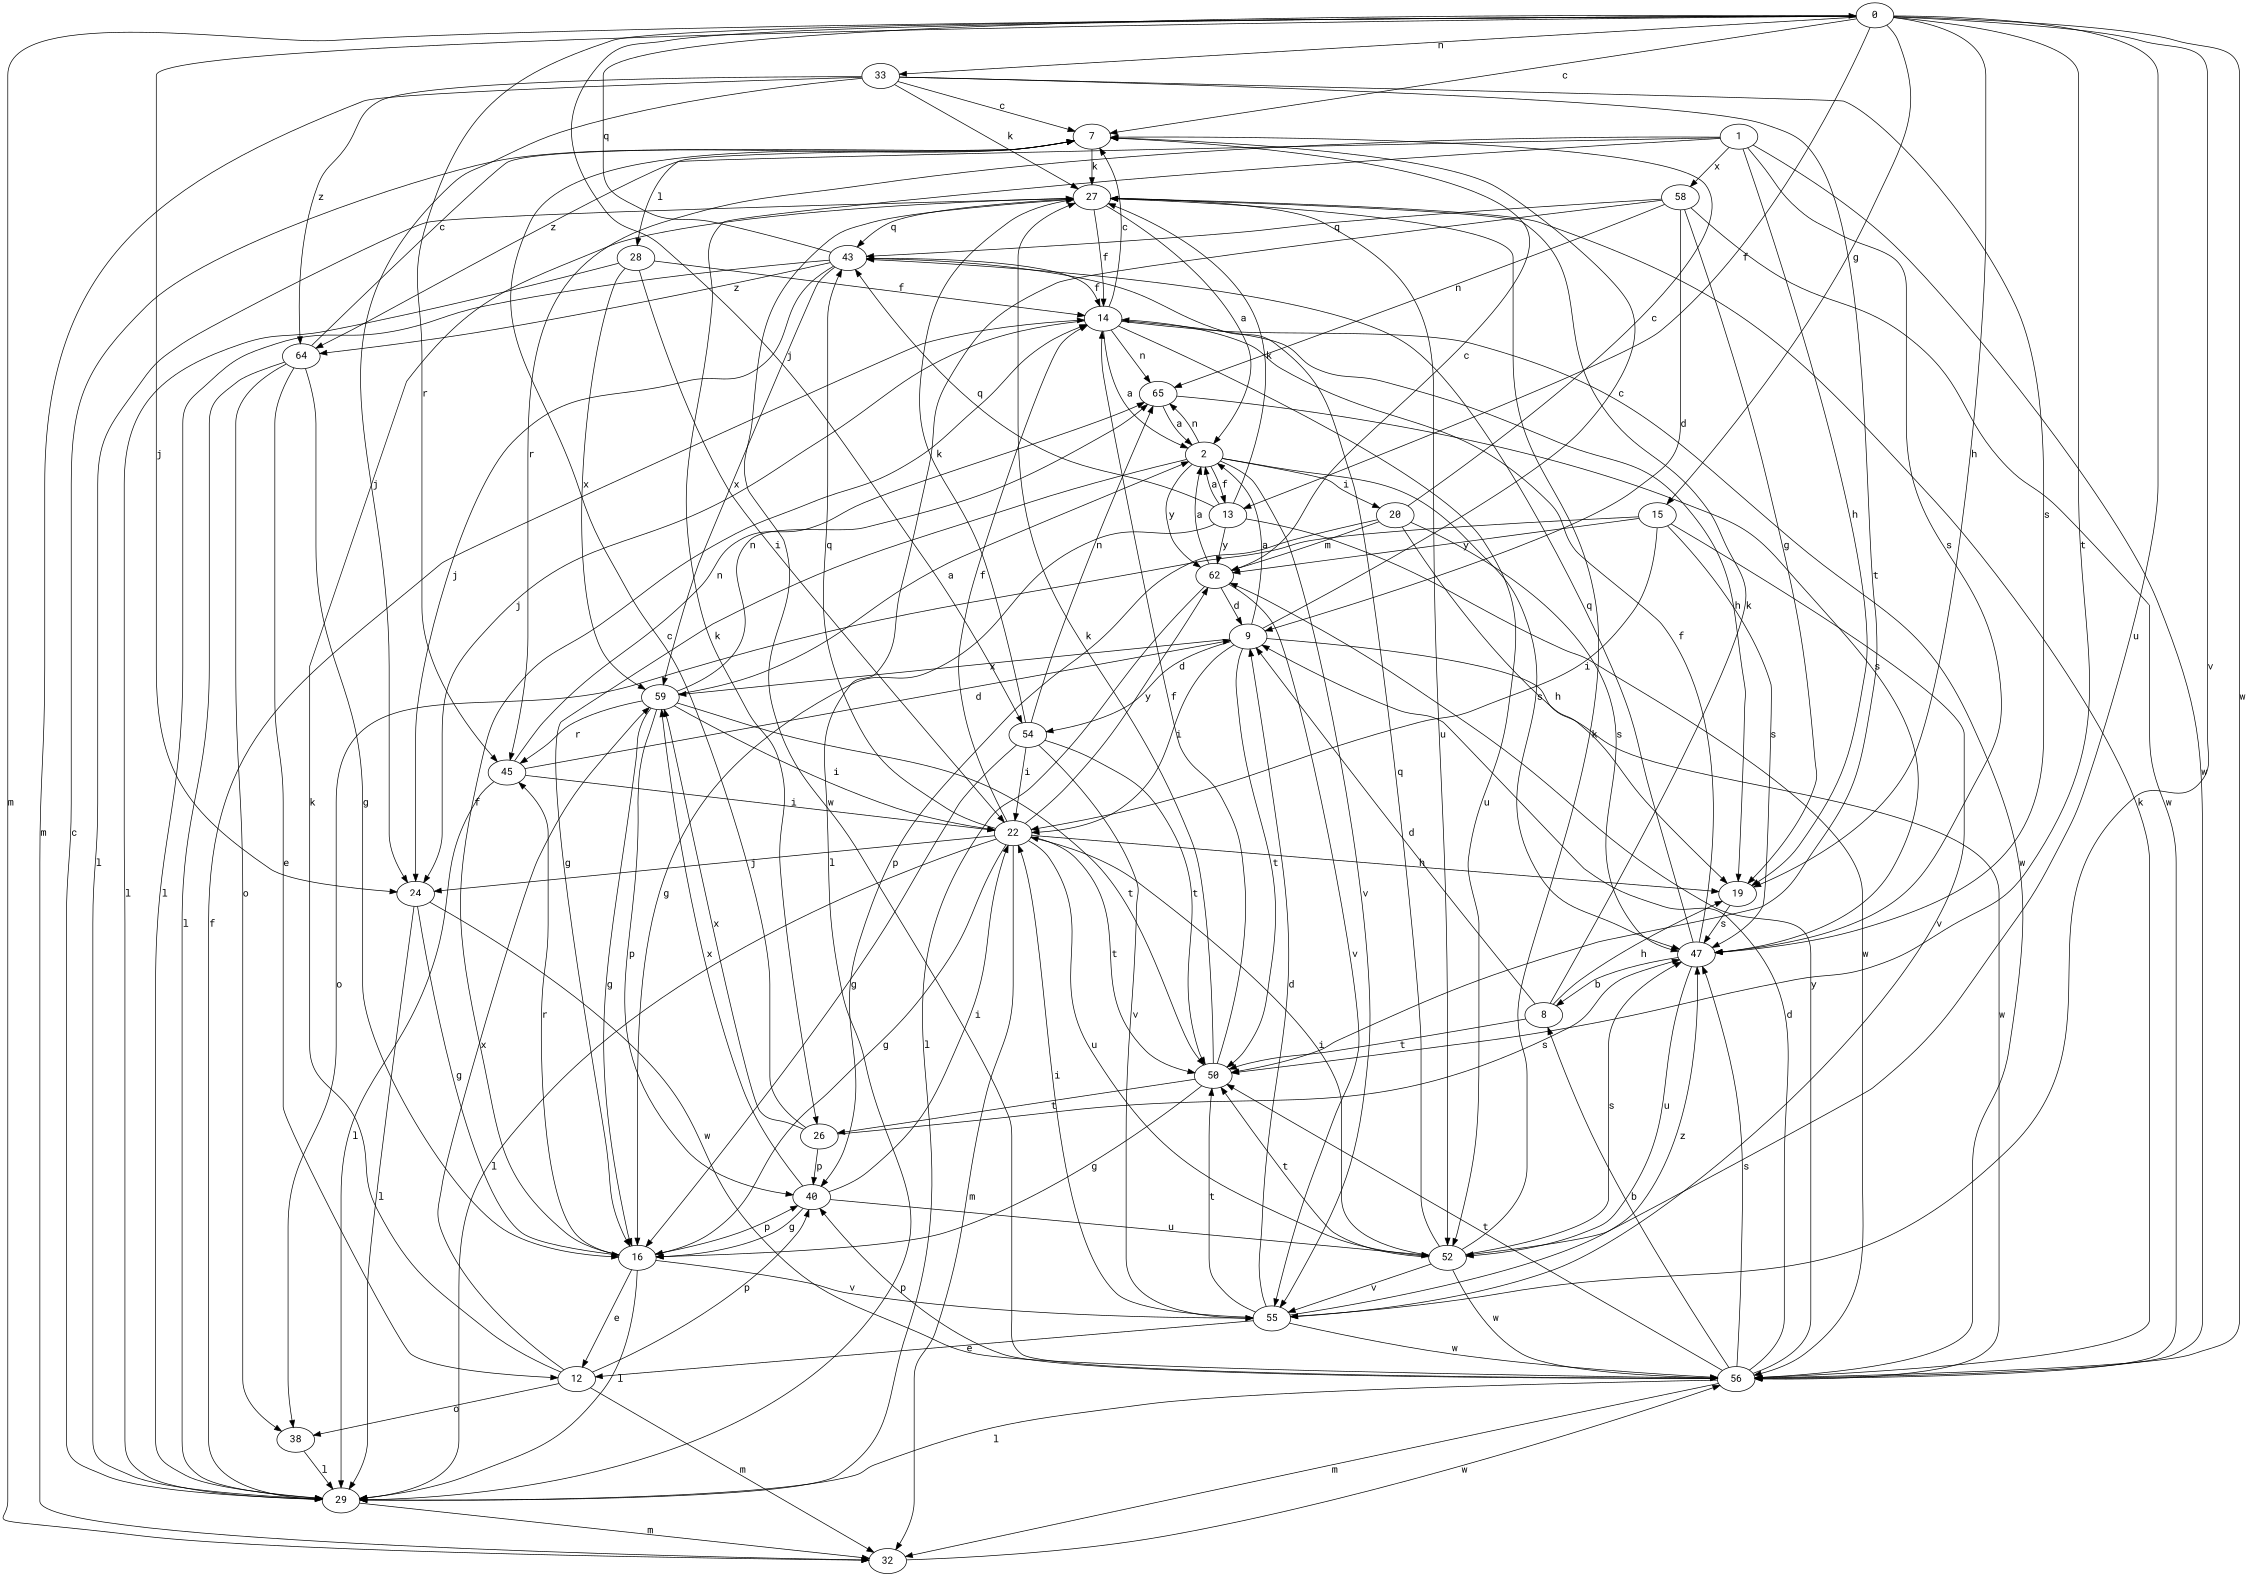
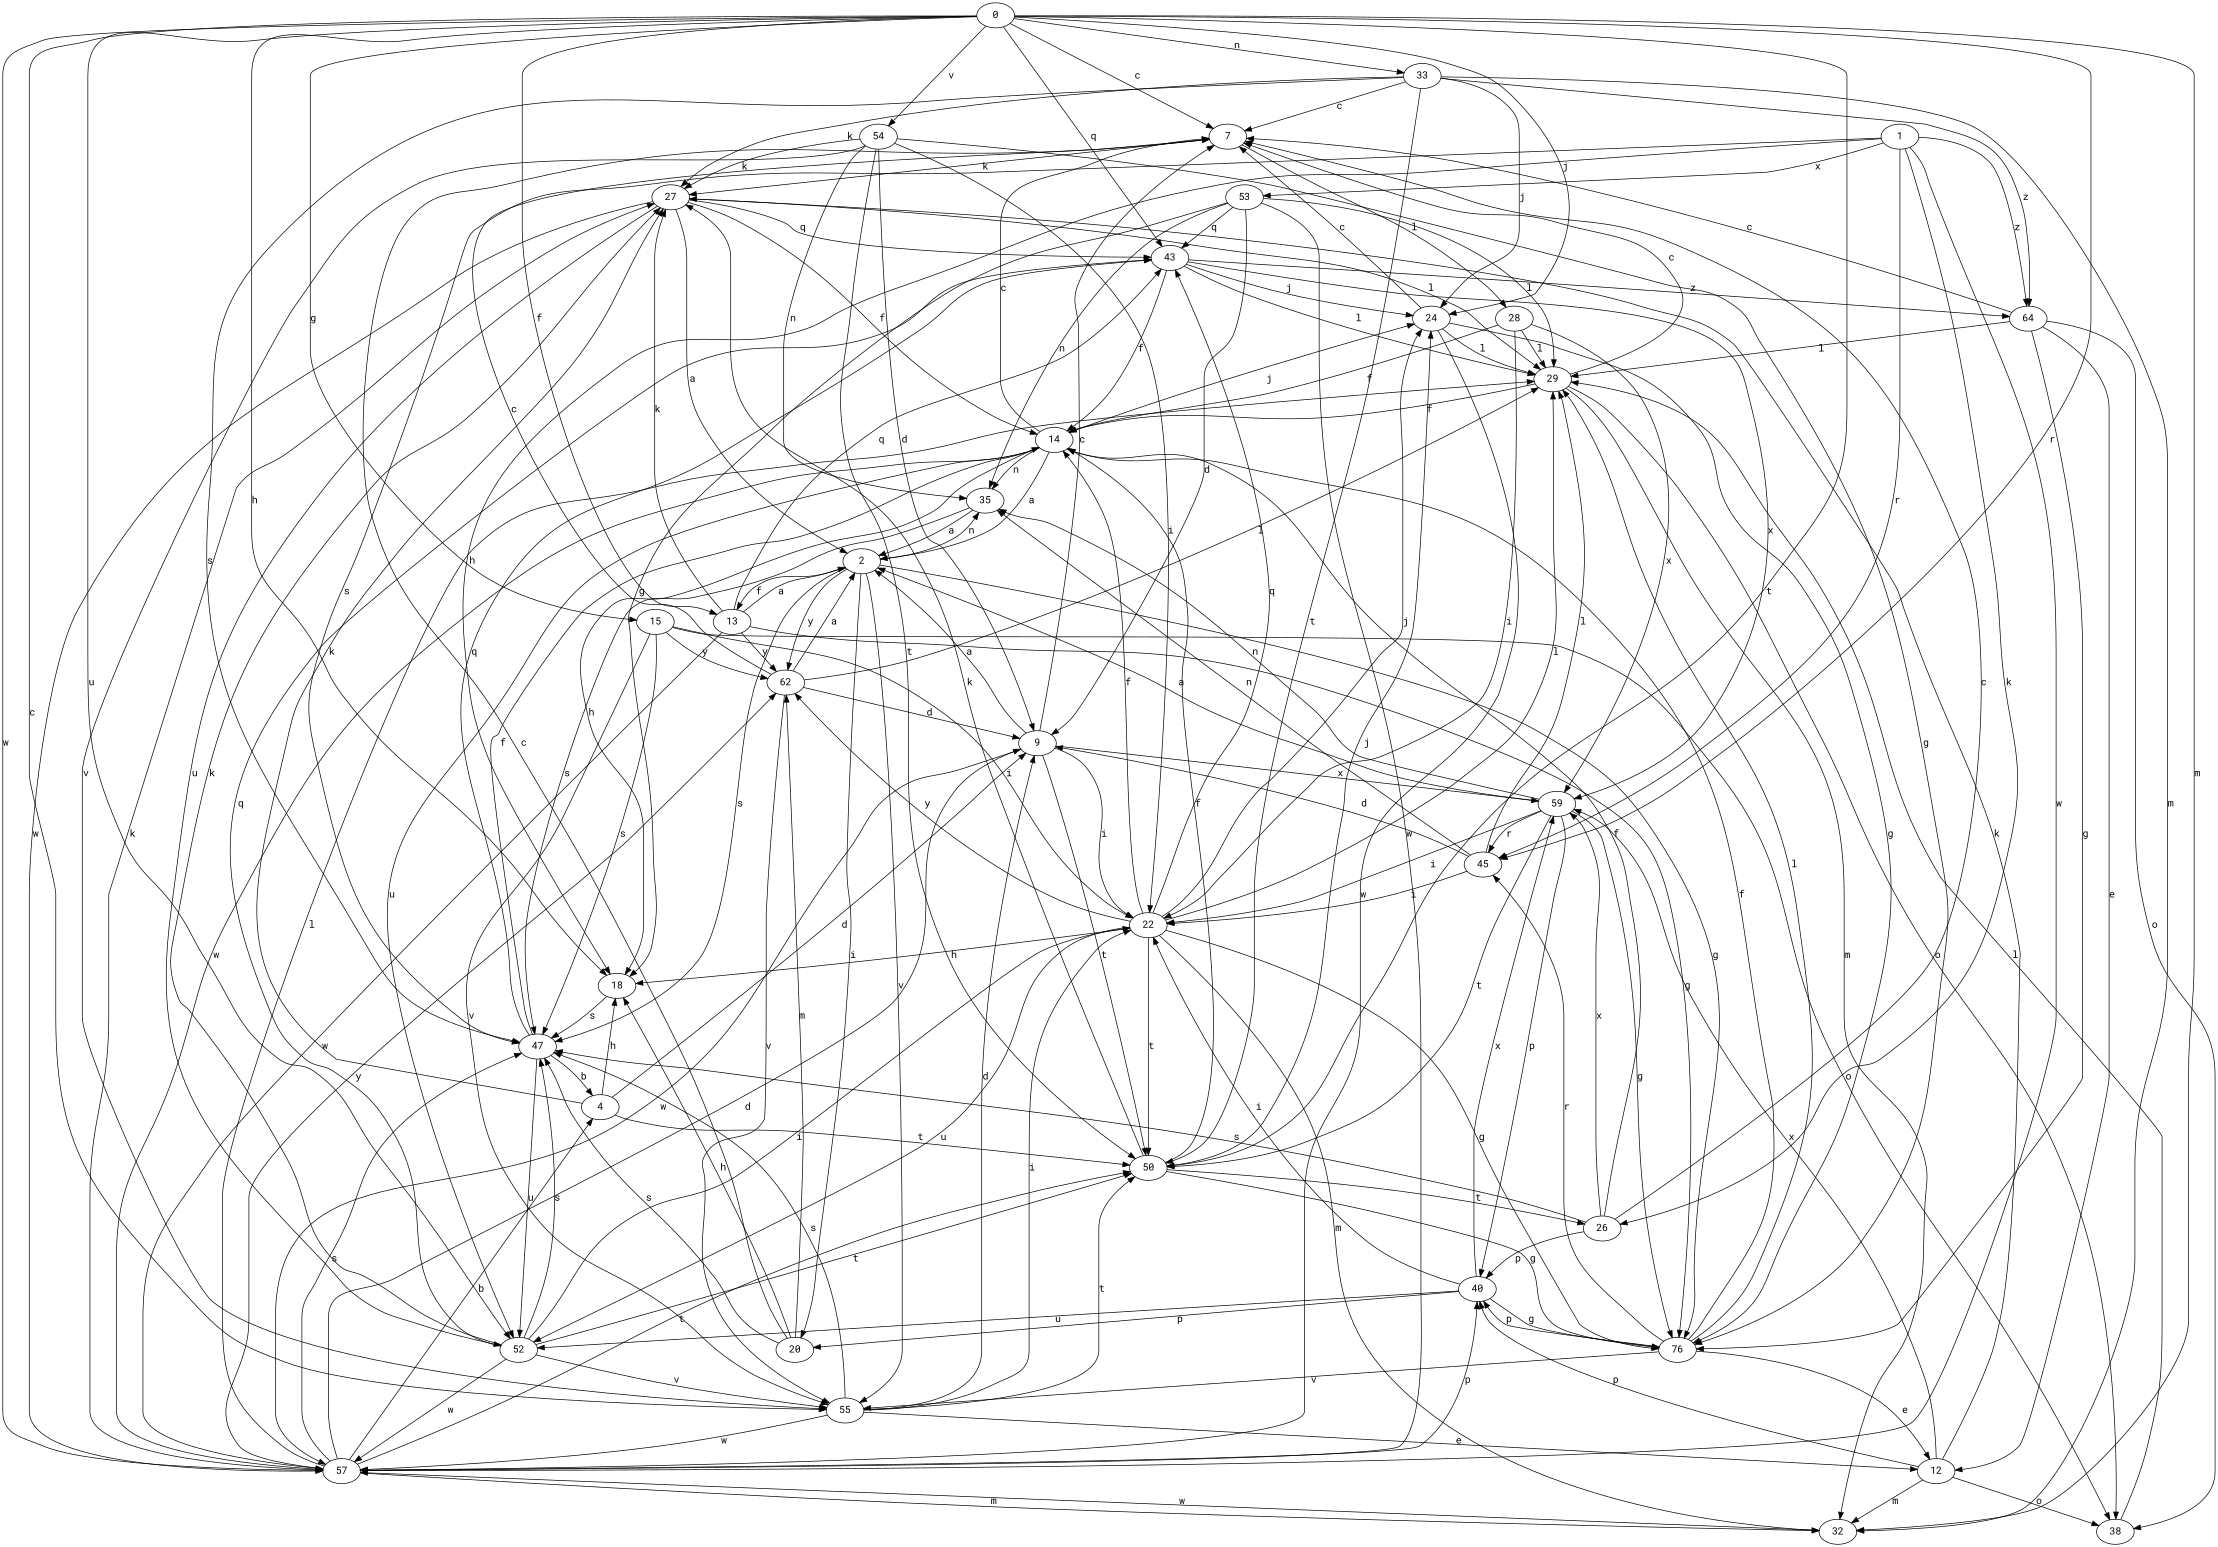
(769, 39) -> (1081, 134)
(1680, 197) -> (1245, 197)
none -> (1335, 228)
(790, 356) -> (951, 76)
(1158, 394) -> (985, 501)
(2211, 667) -> (32, 713)
(1148, 688) -> (900, 438)
none -> (1508, 728)
(994, 731) -> (1140, 1319)
none -> (1346, 784)
(1738, 894) -> (617, 986)
none -> (1910, 920)
(1544, 1015) -> (600, 1107)
(1683, 1136) -> (813, 1229)
(637, 1258) -> (1678, 1350)
(1736, 1379) -> (342, 1471)
